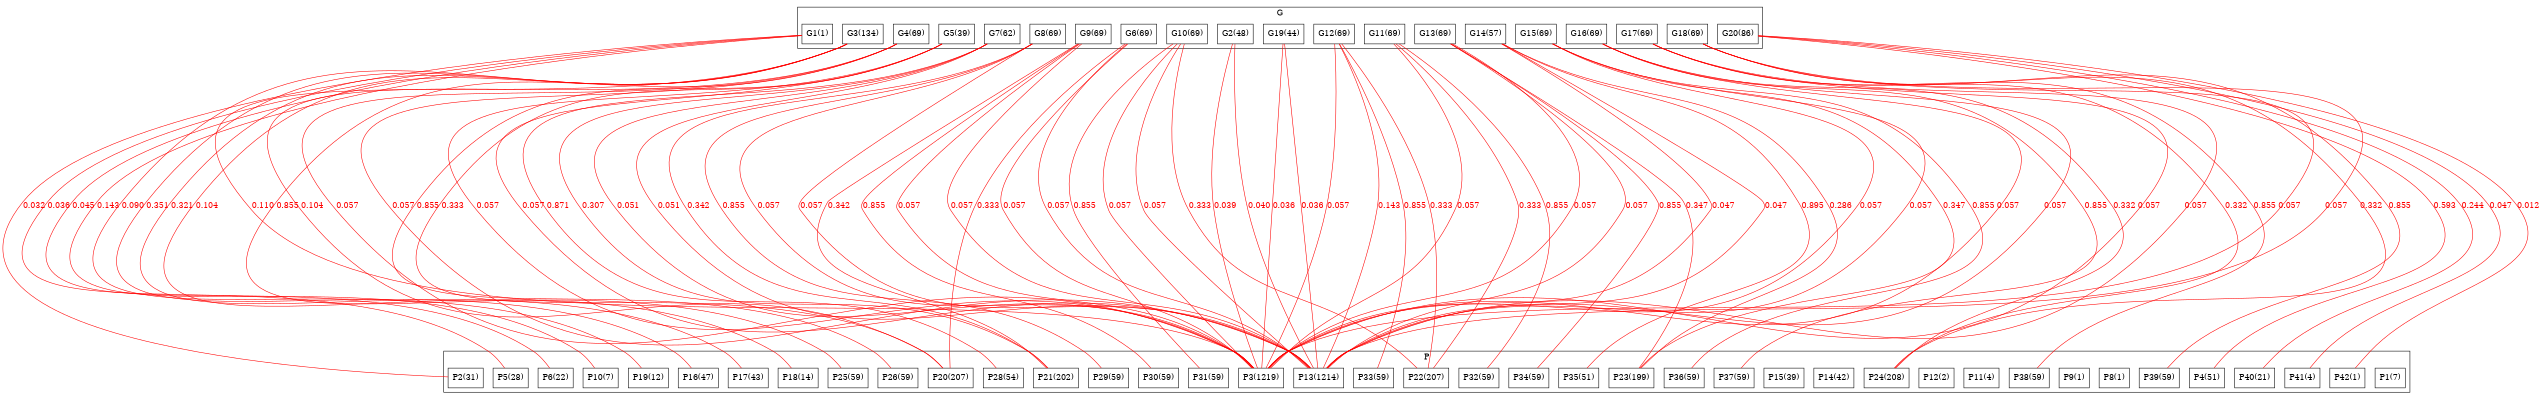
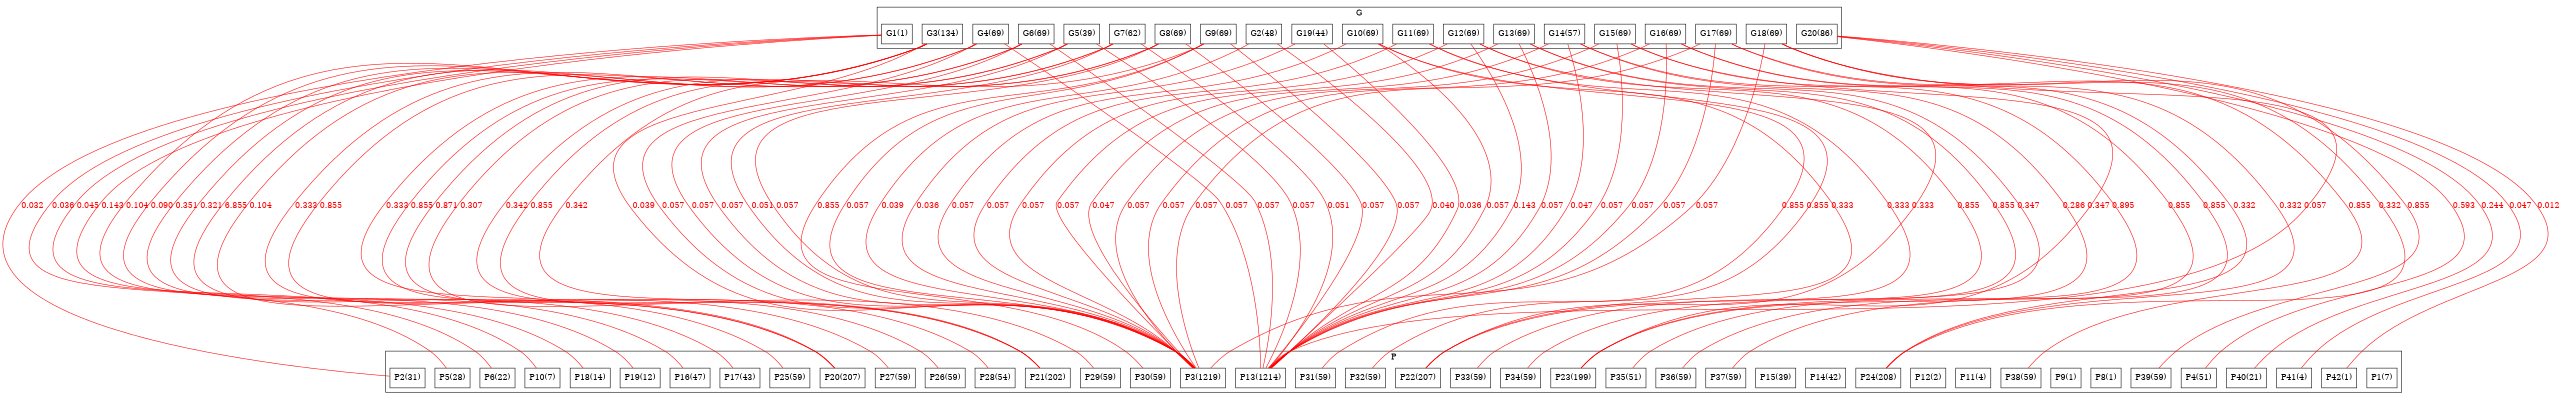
(263, 206) -> (644, 206)
(288, 206) -> (236, 206)
none -> (895, 378)
